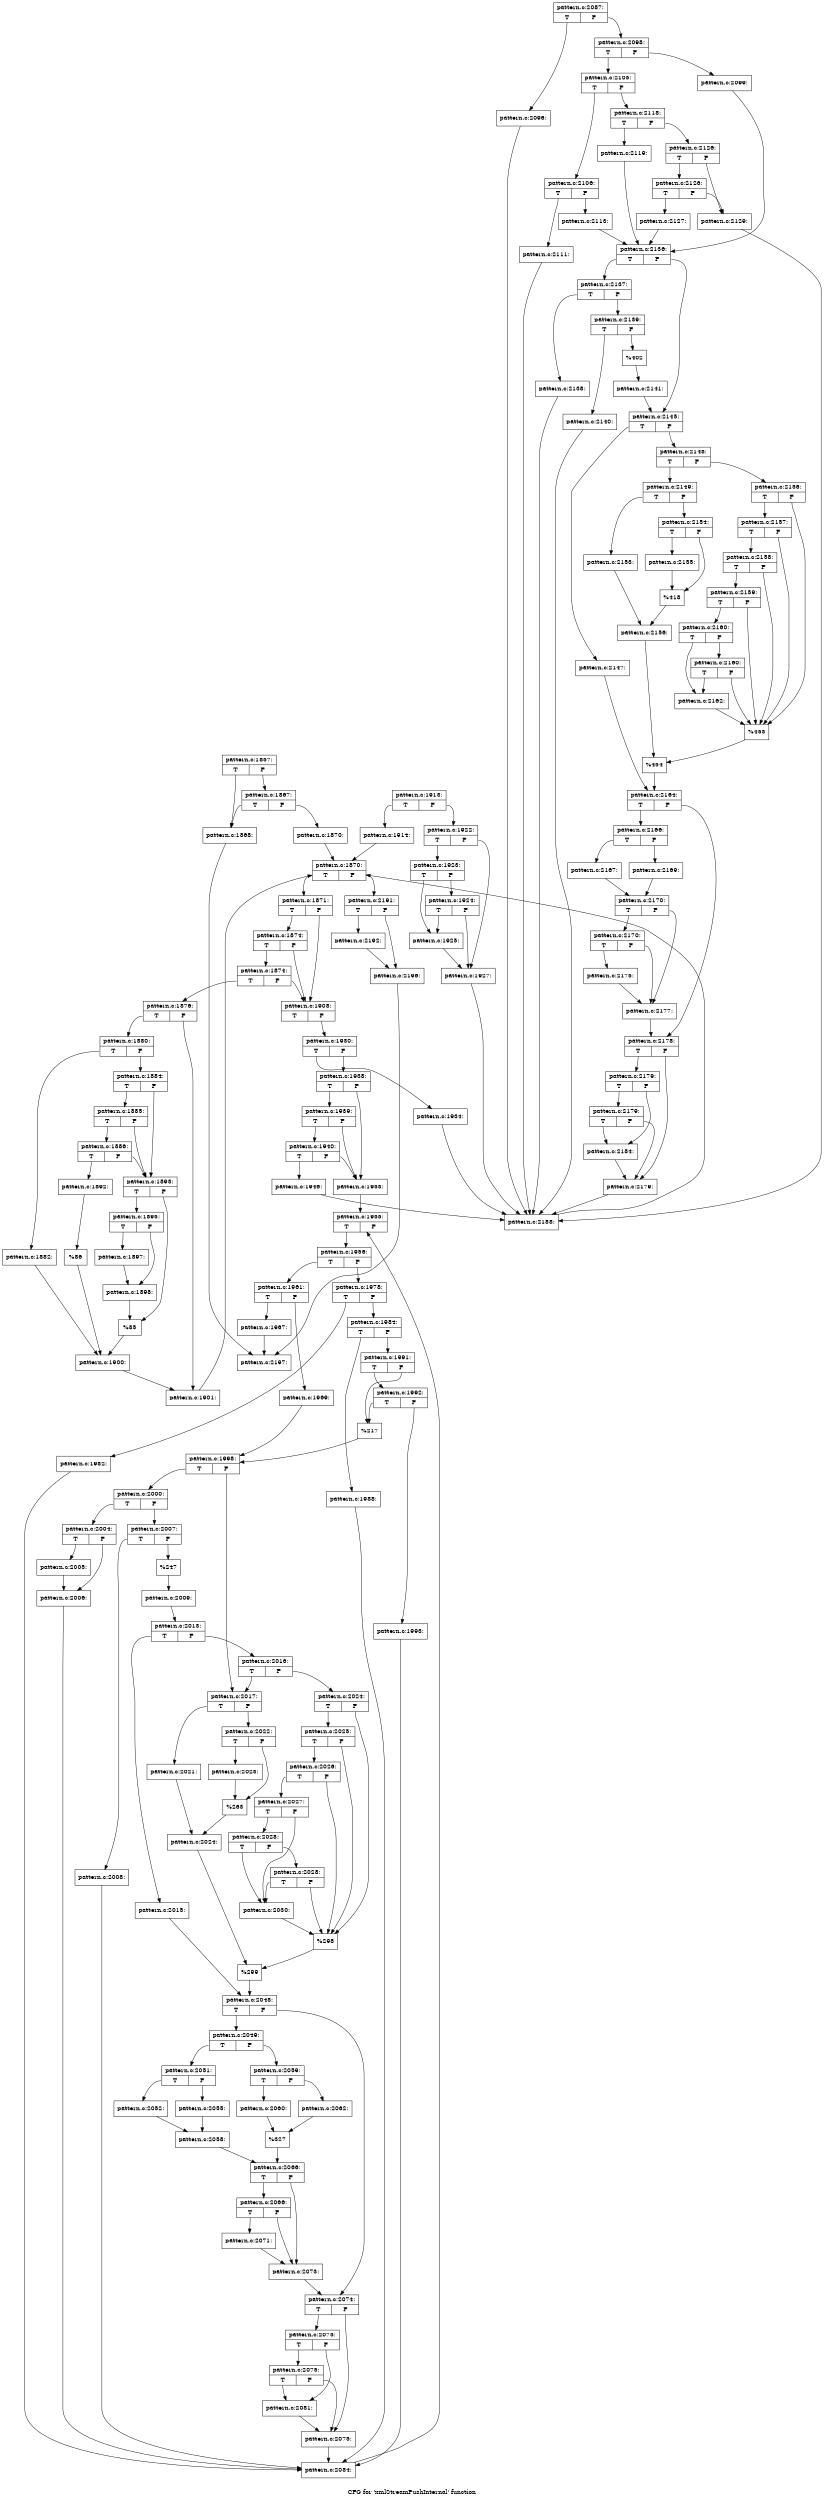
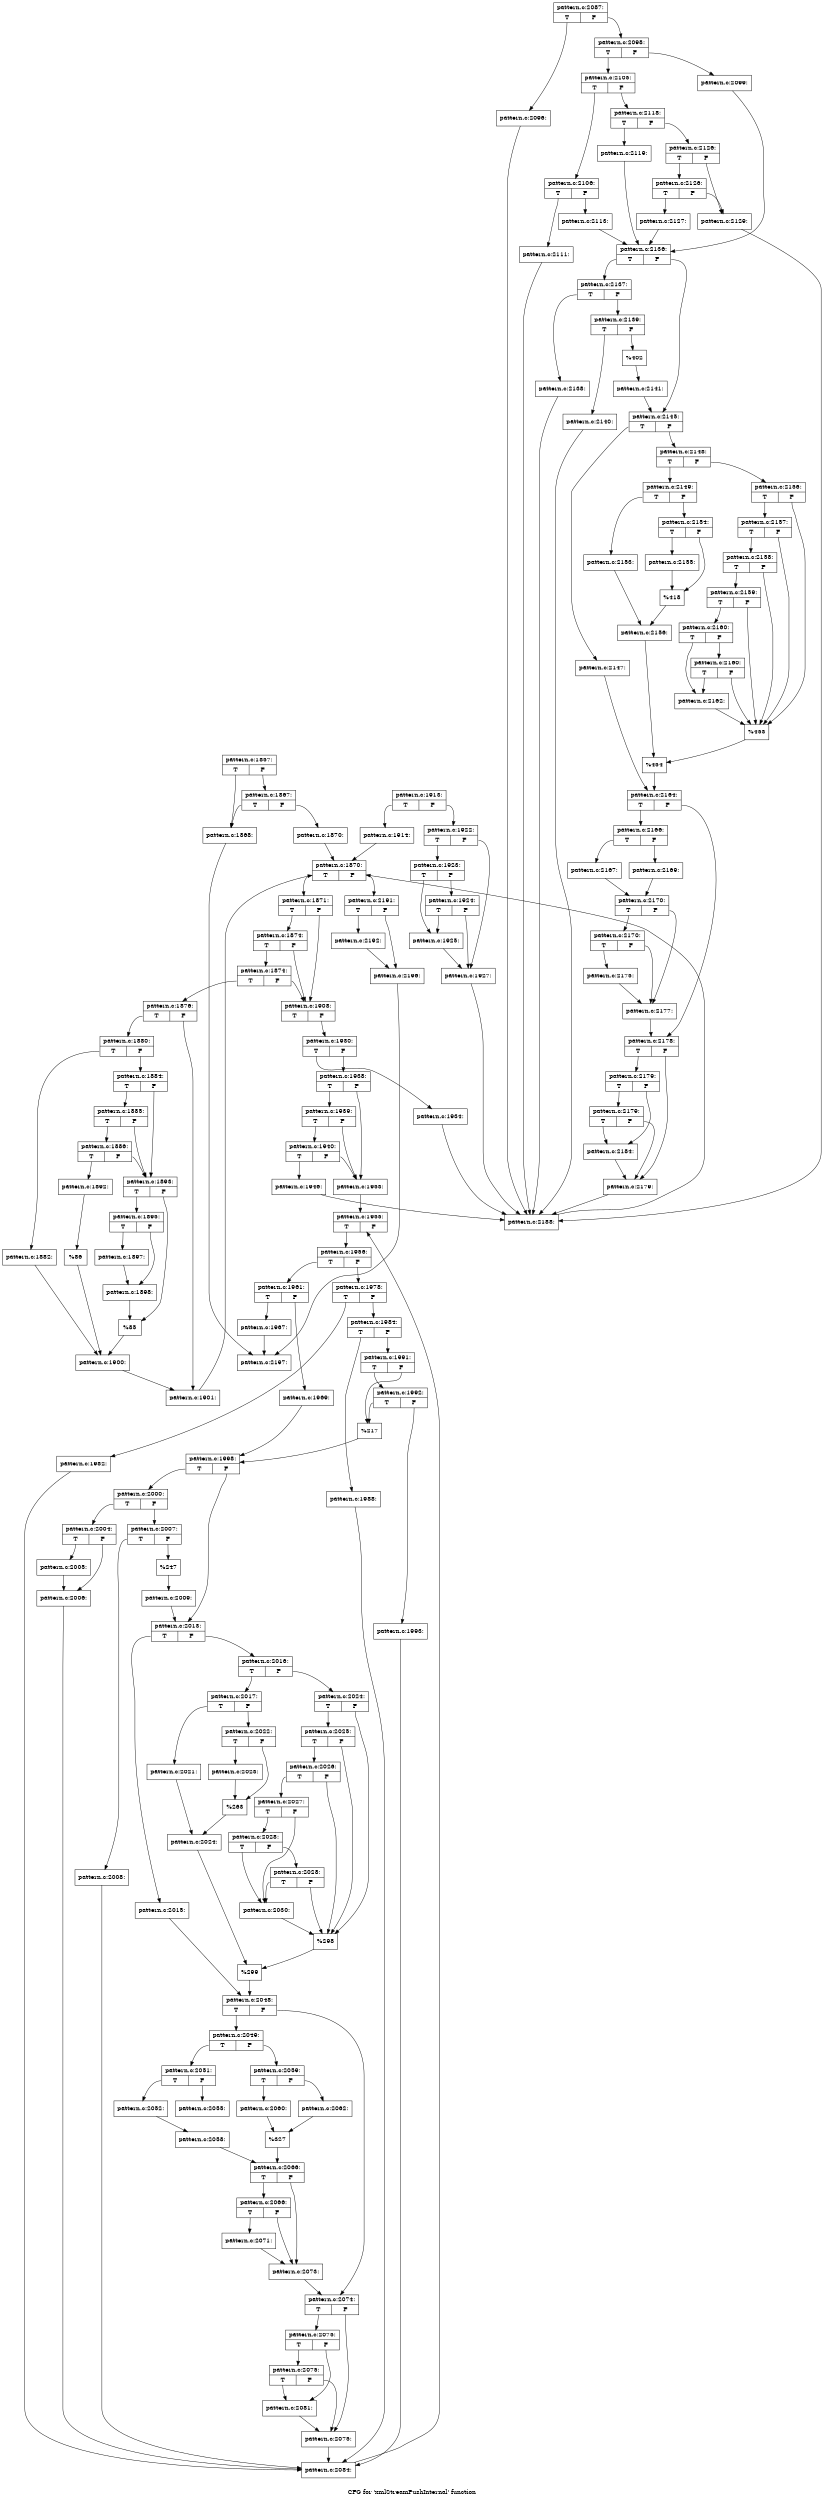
(226, 1581) -> (208, 1547)
(202, 2122) -> none
